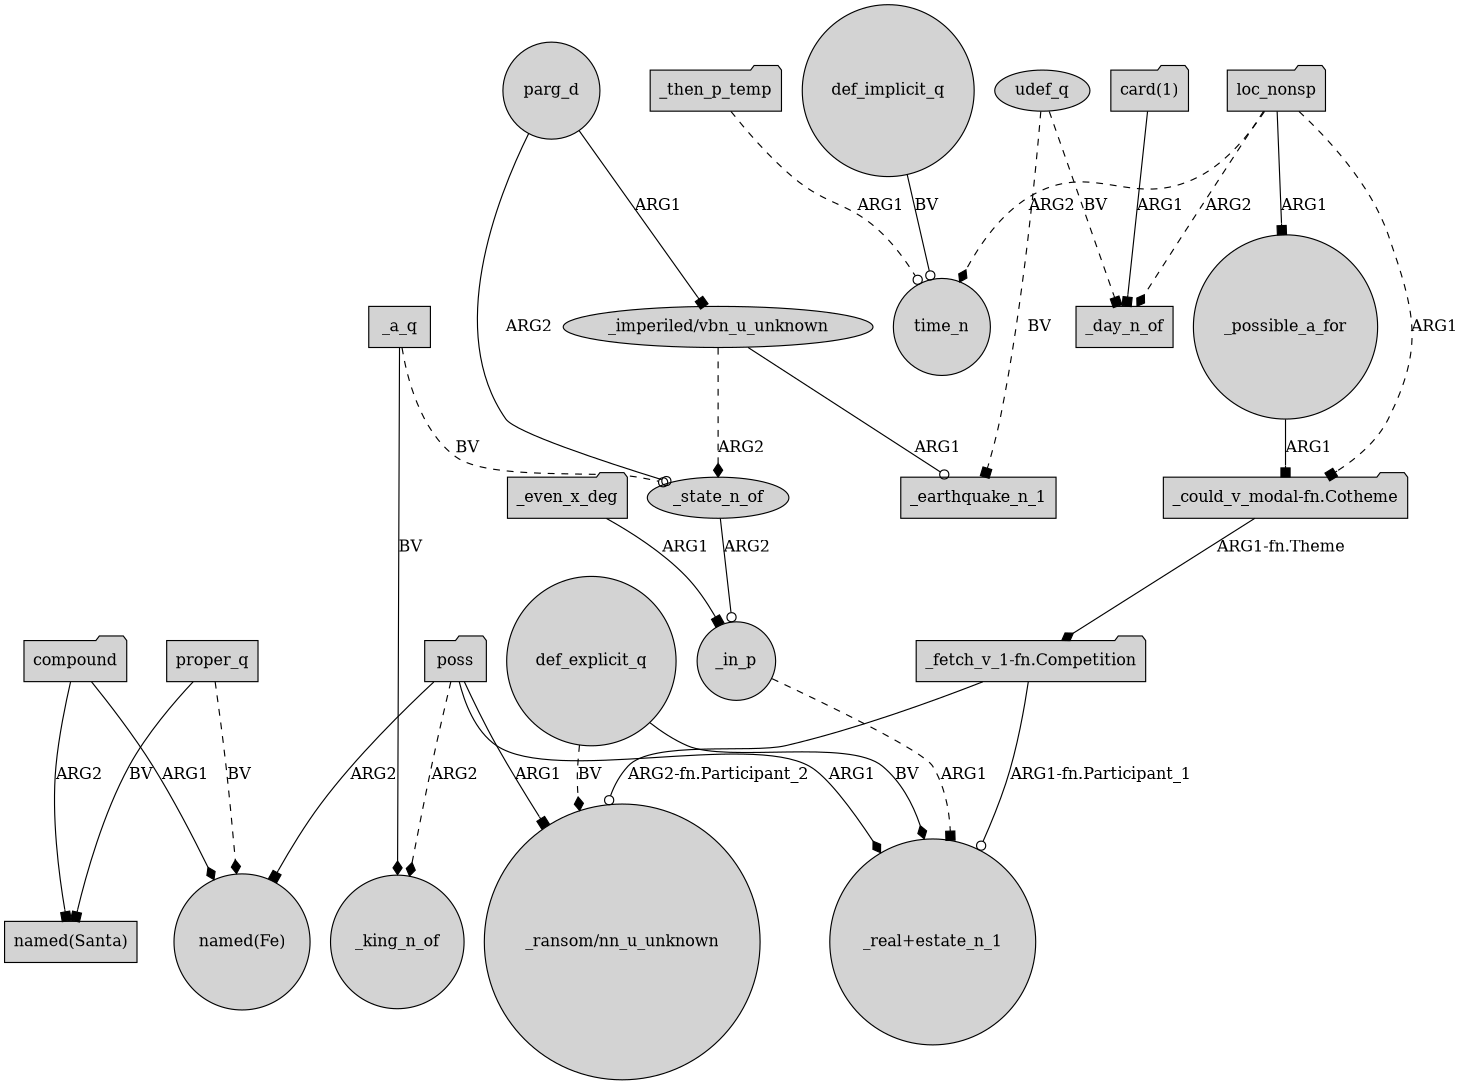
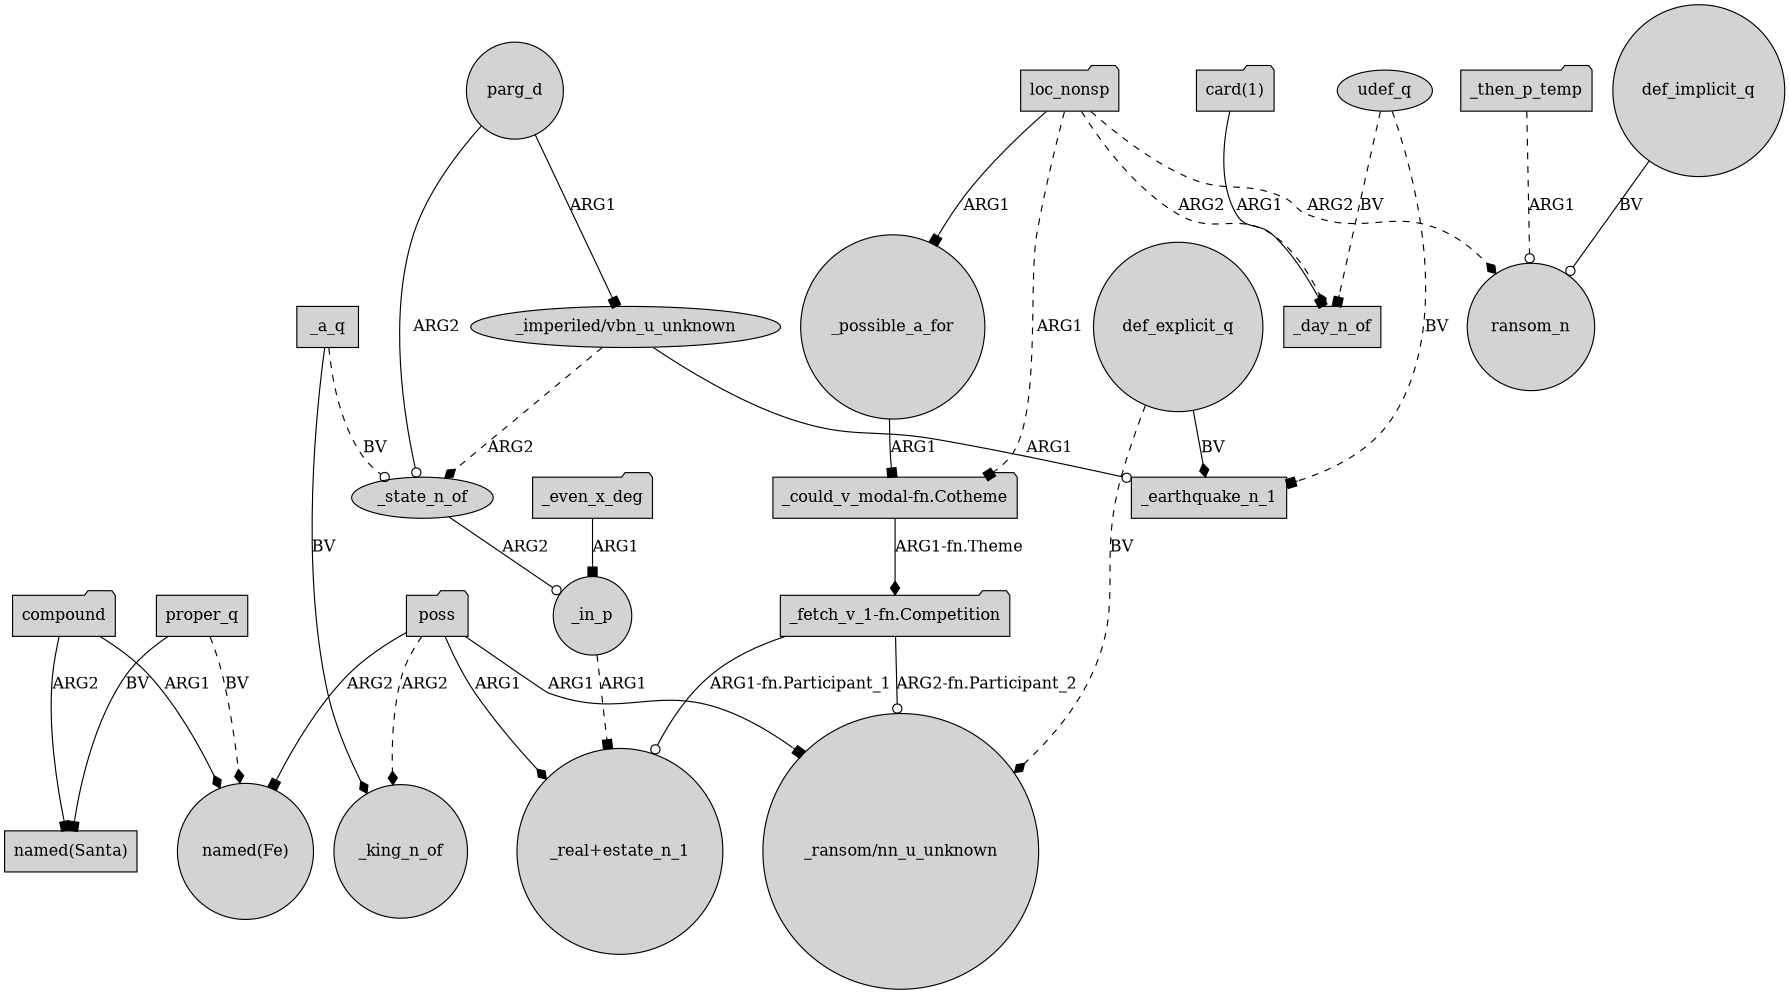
(942, 327) -> (1531, 327)
(799, 752) -> (1198, 437)
